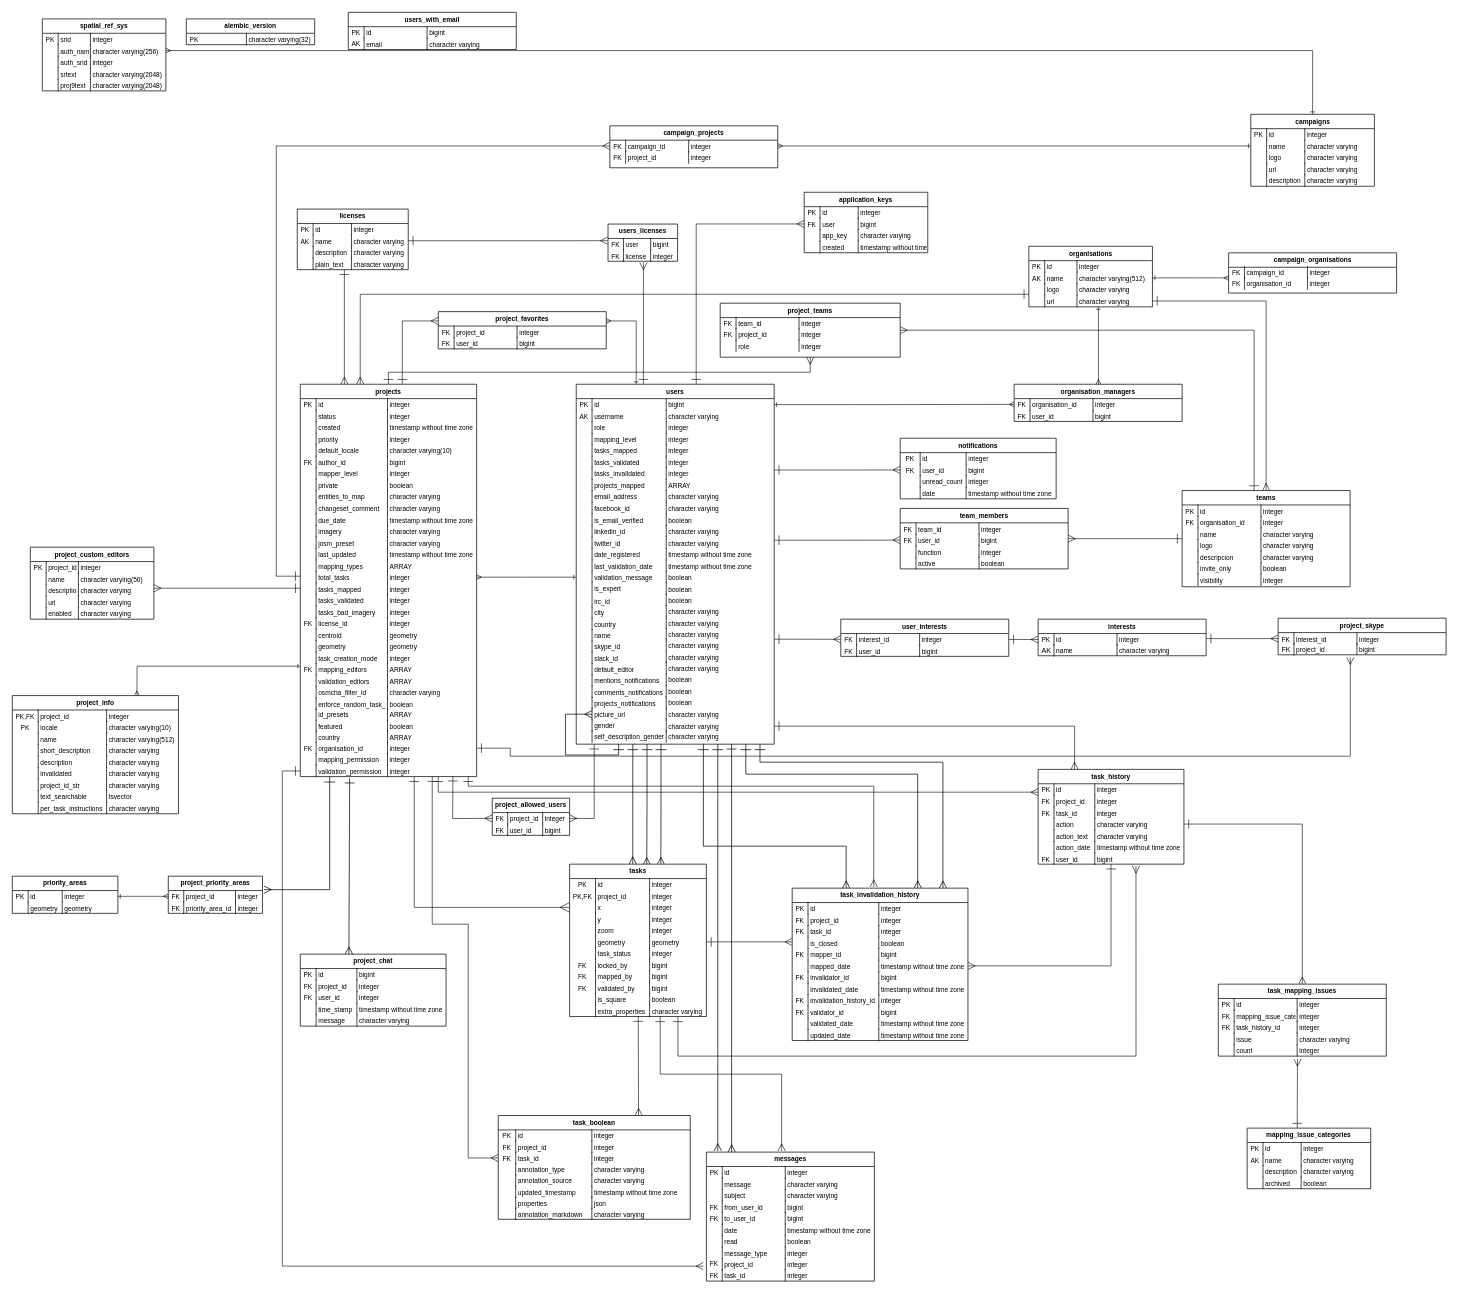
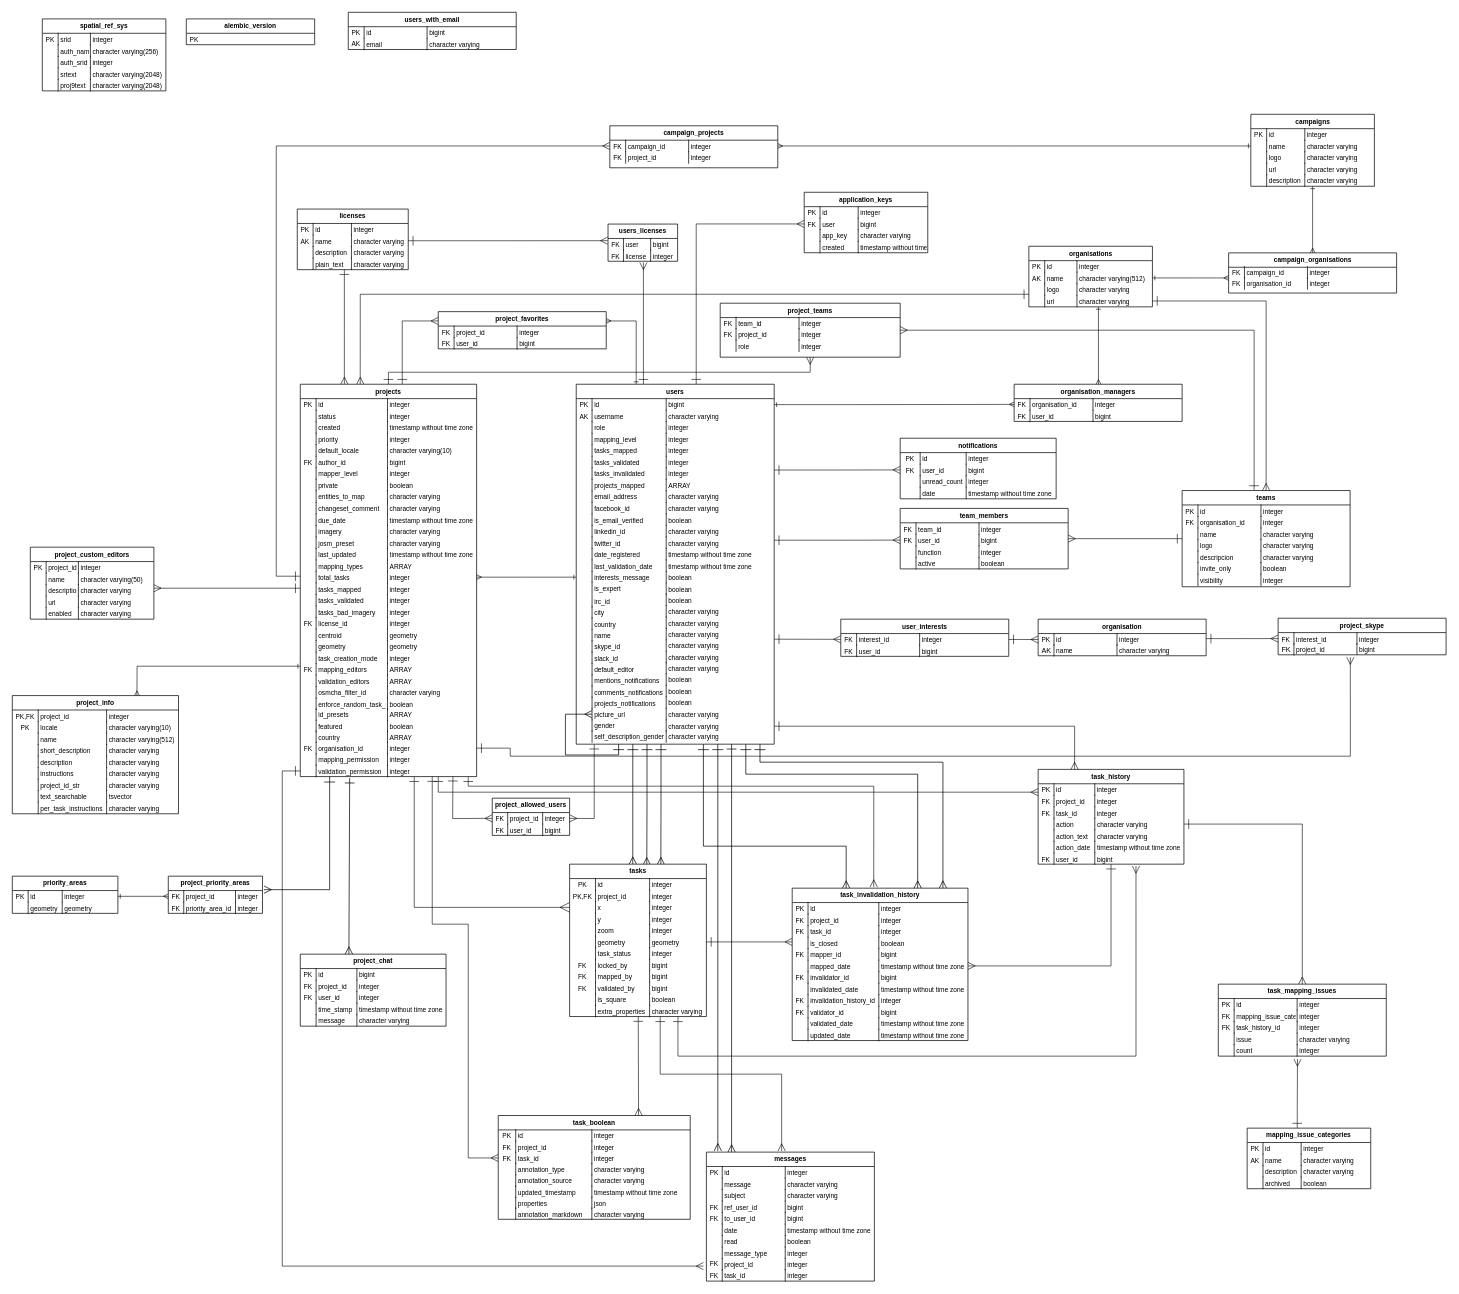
(281, 39) -> none
(771, 51) -> (1313, 221)
(625, 578) -> (625, 578)
(1122, 627) -> (1122, 627)
(58, 774) -> (61, 774)
(746, 1208) -> (744, 1208)
